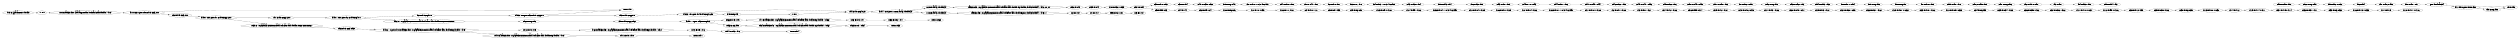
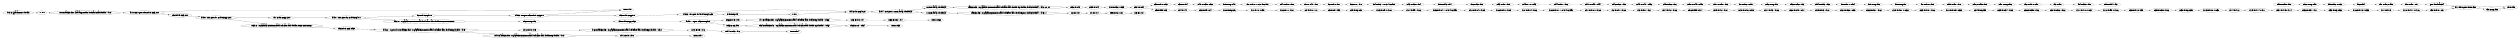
none -> (2437, 10)
